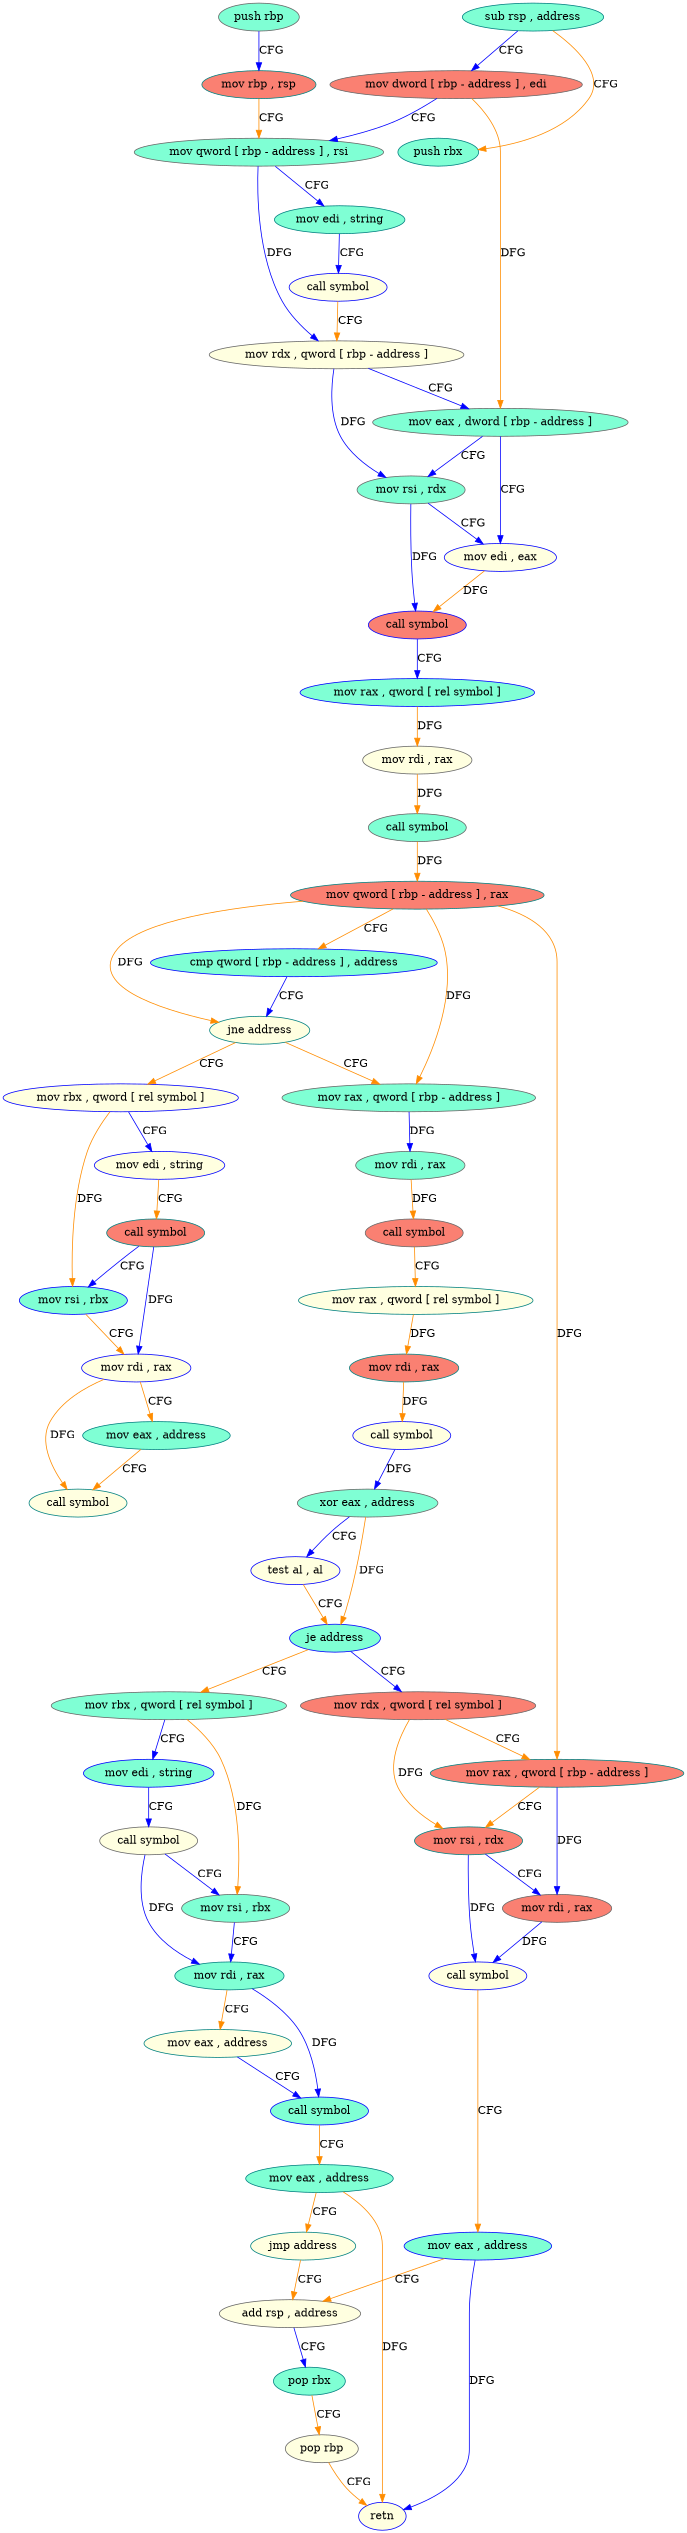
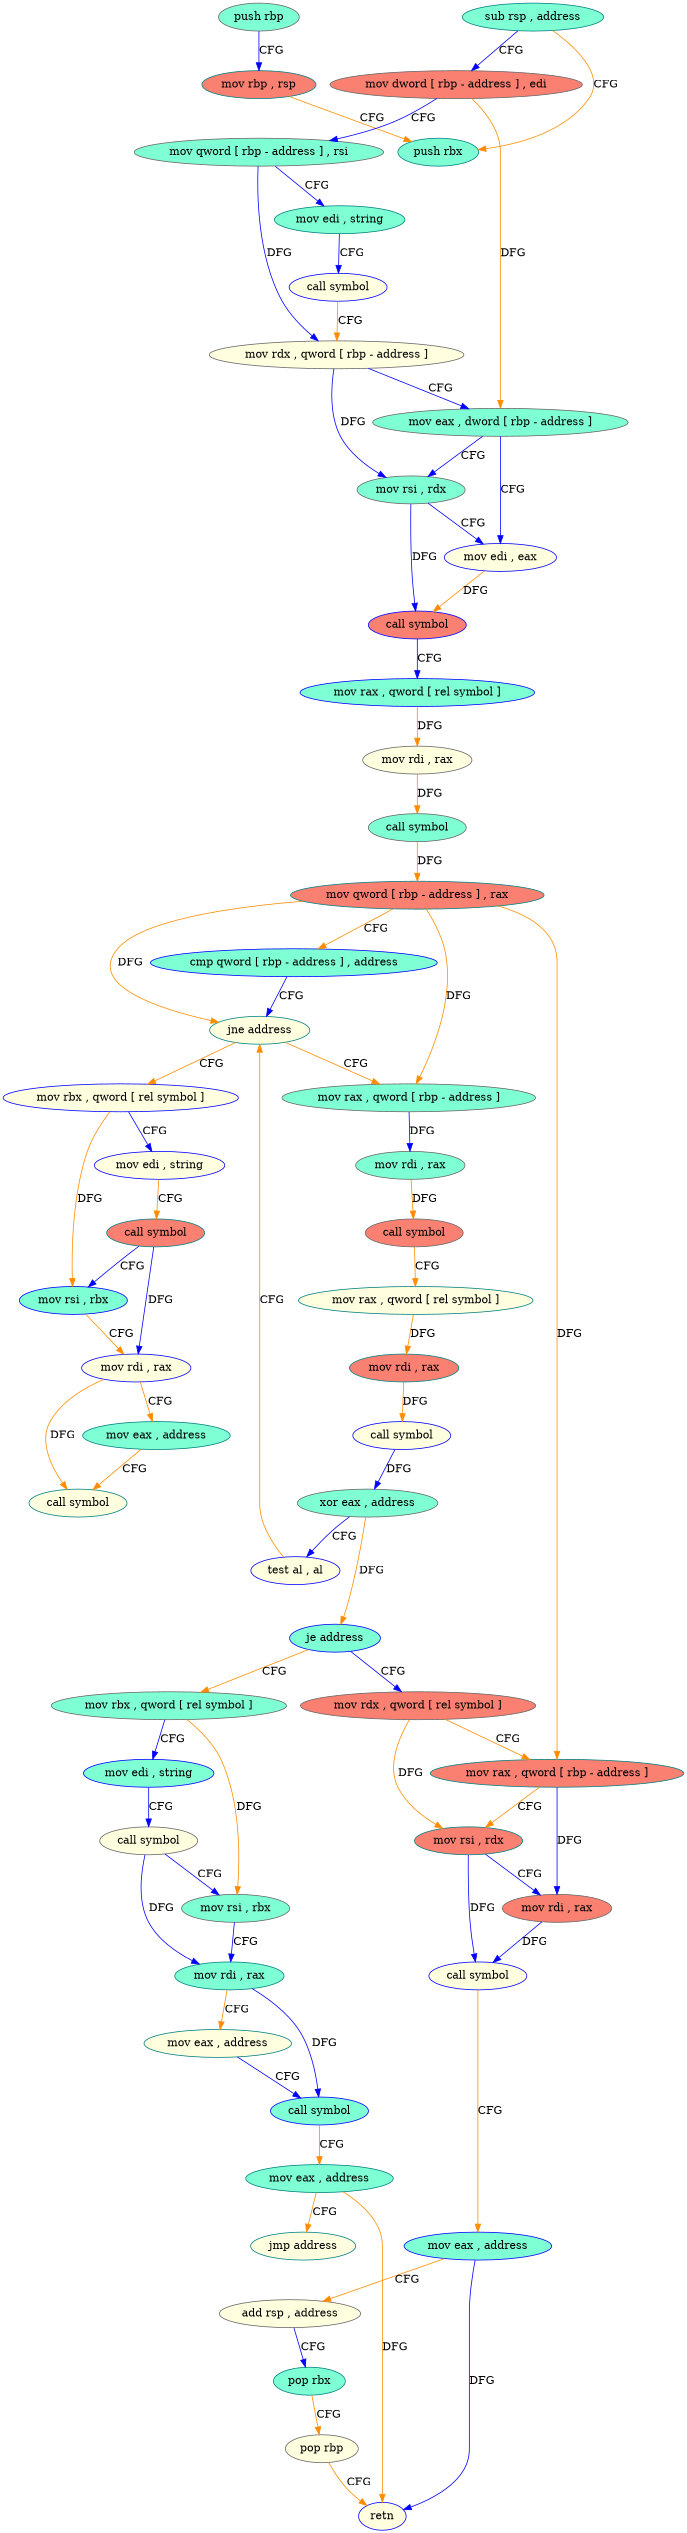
(259, 115) -> (347, 118)
(313, 1601) -> (260, 1308)
(297, 2276) -> none
